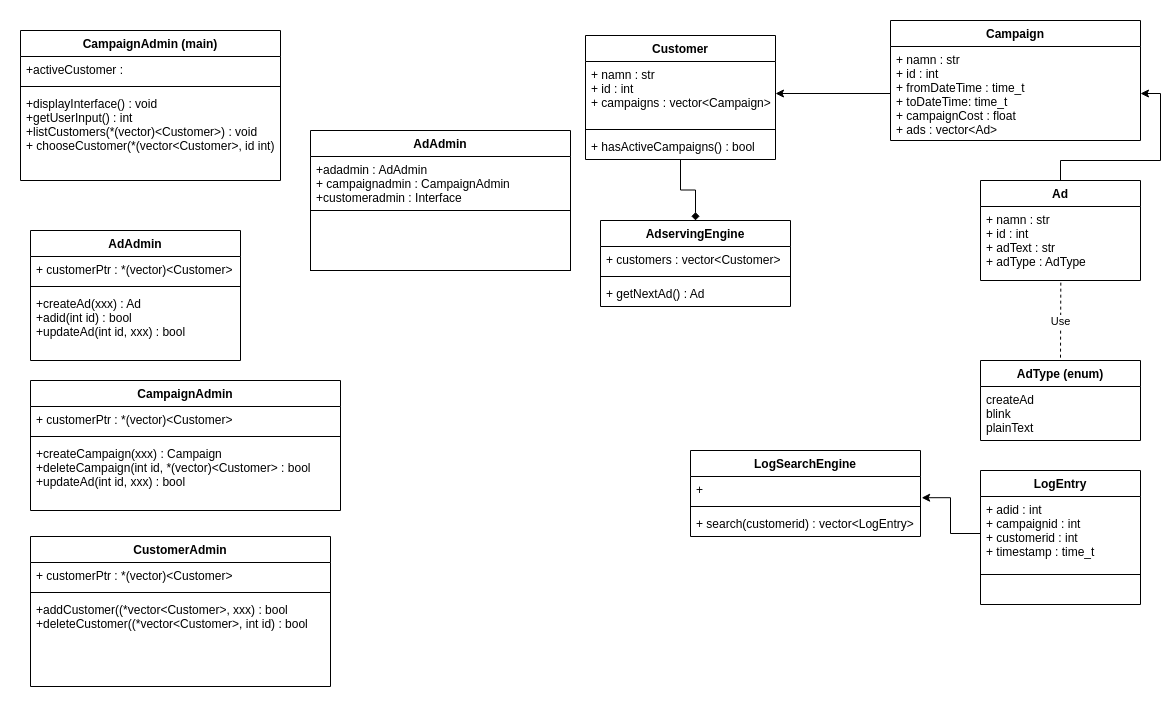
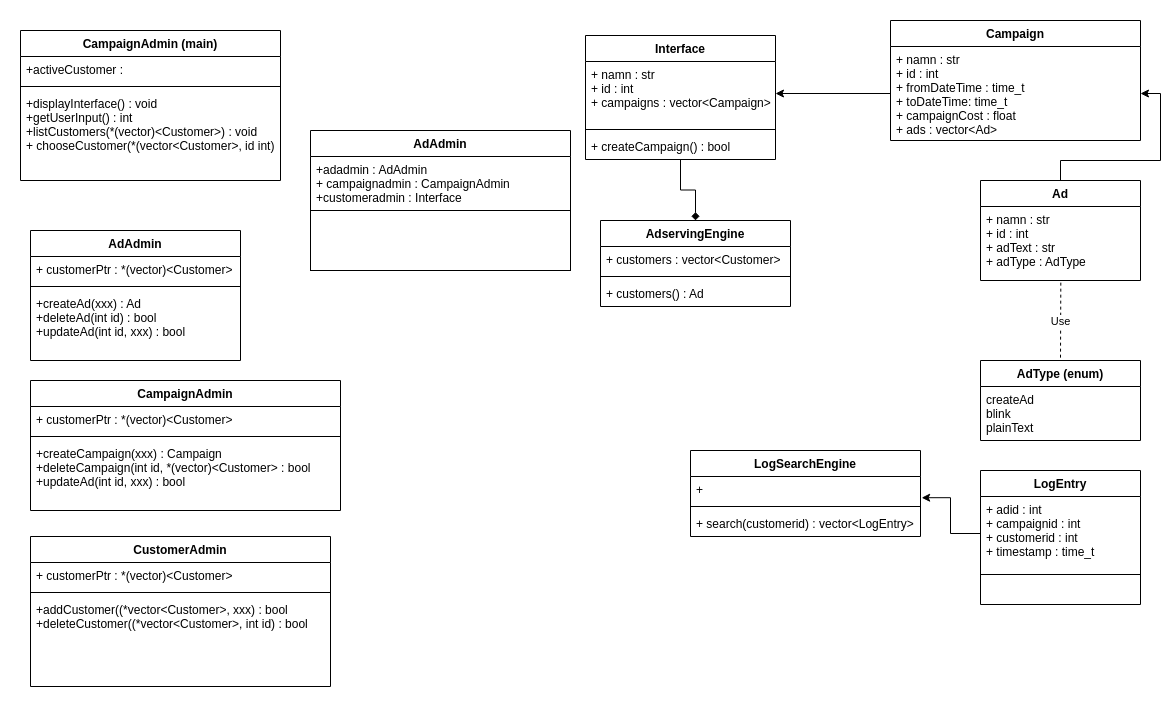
(680, 49) -> (680, 49)
(678, 147) -> (666, 147)
(660, 294) -> (660, 294)
(95, 304) -> (95, 304)
